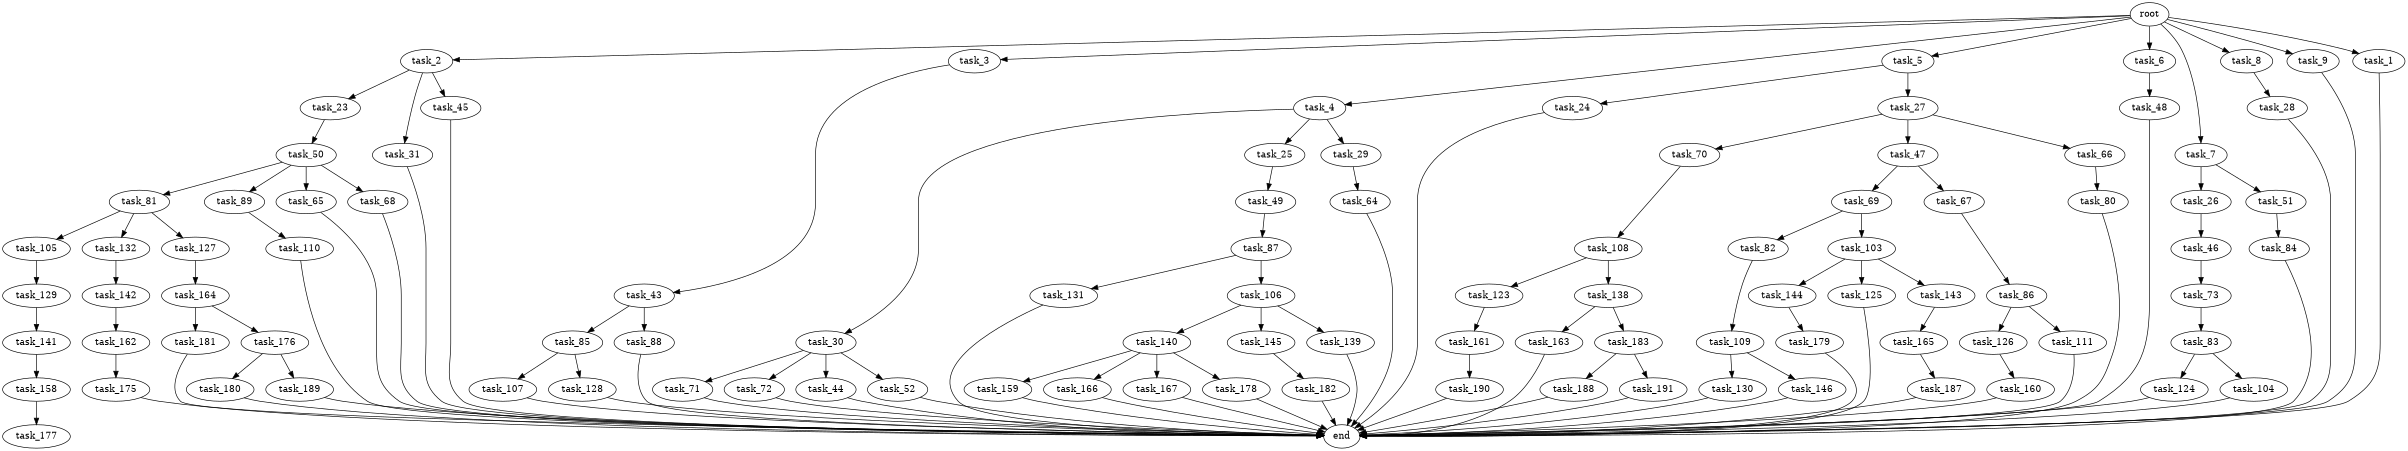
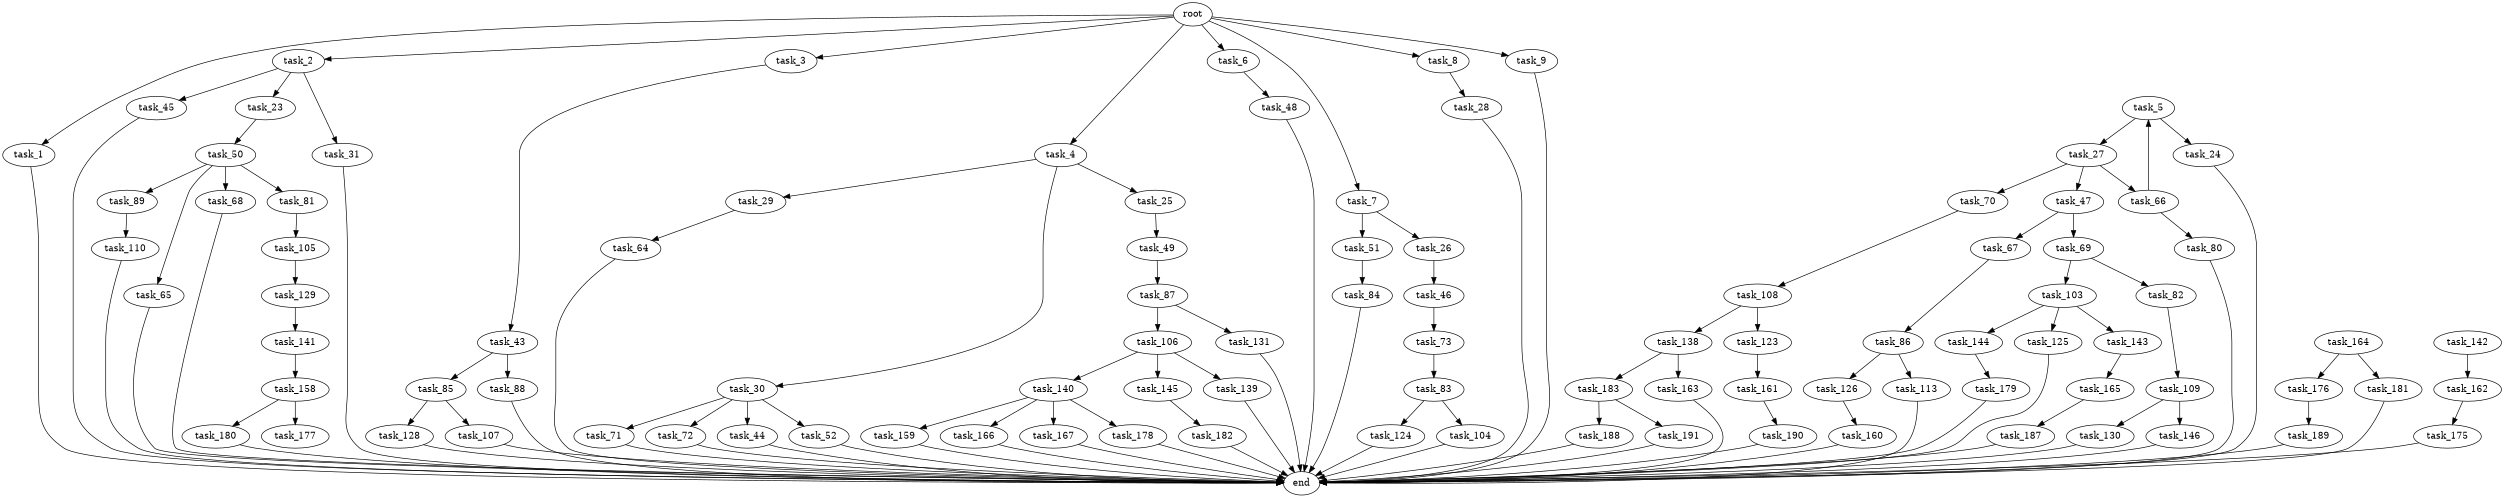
(2035, 37) -> (2148, 158)
(116, 249) -> none
(195, 249) -> none
(2073, 343) -> (1917, 390)
(250, 364) -> (258, 411)
